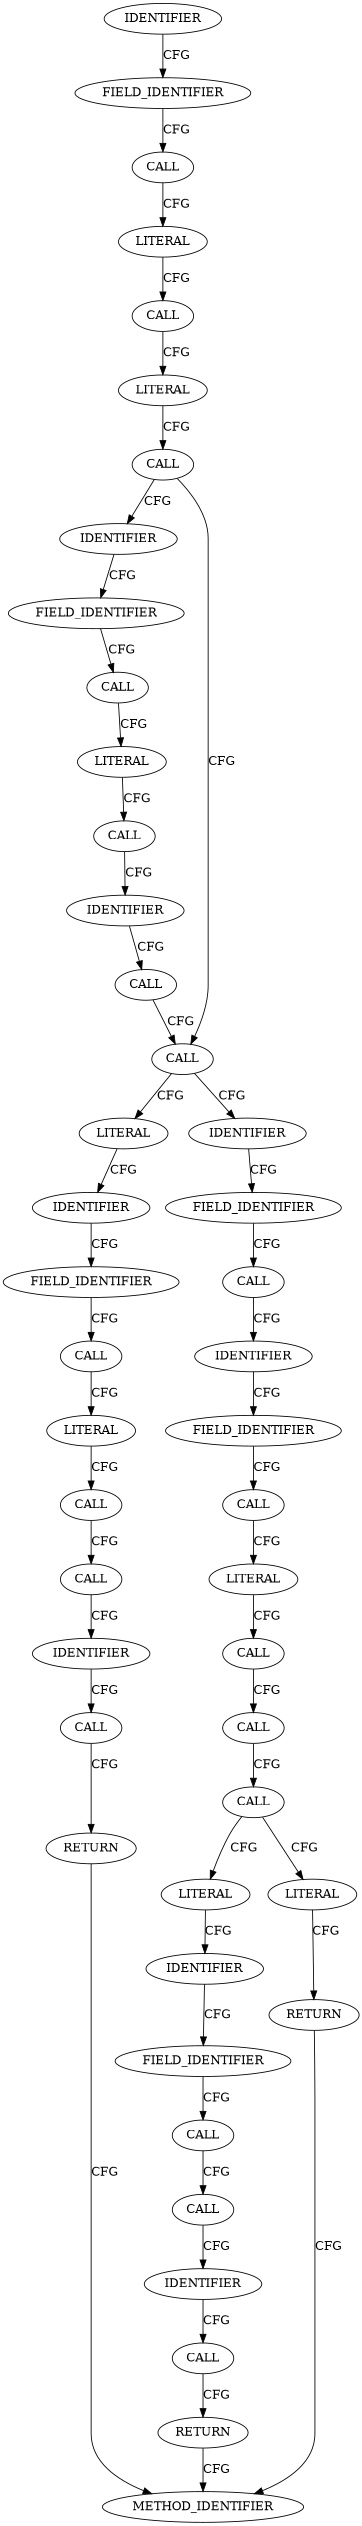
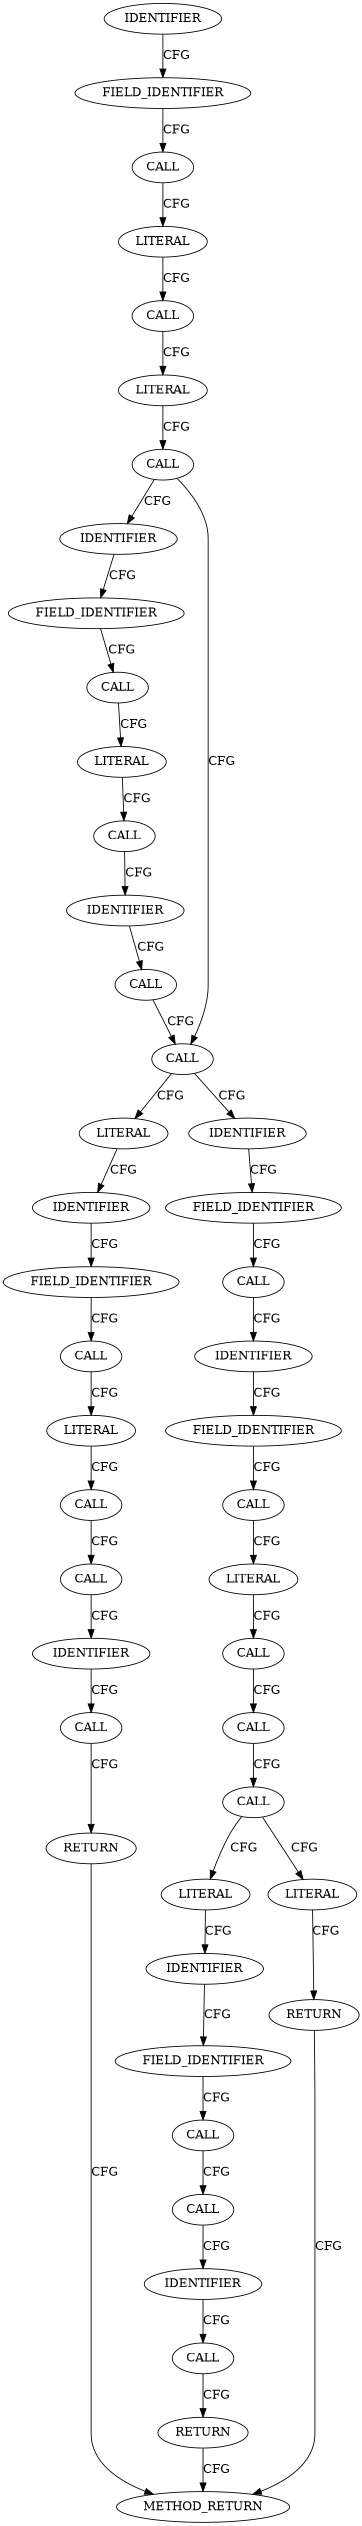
(203, 2507) -> (203, 2507)
